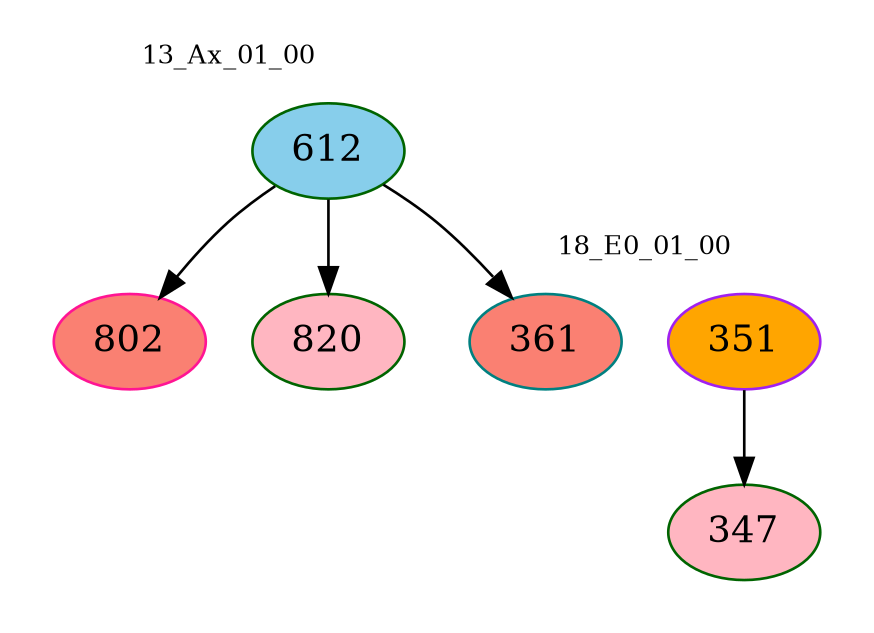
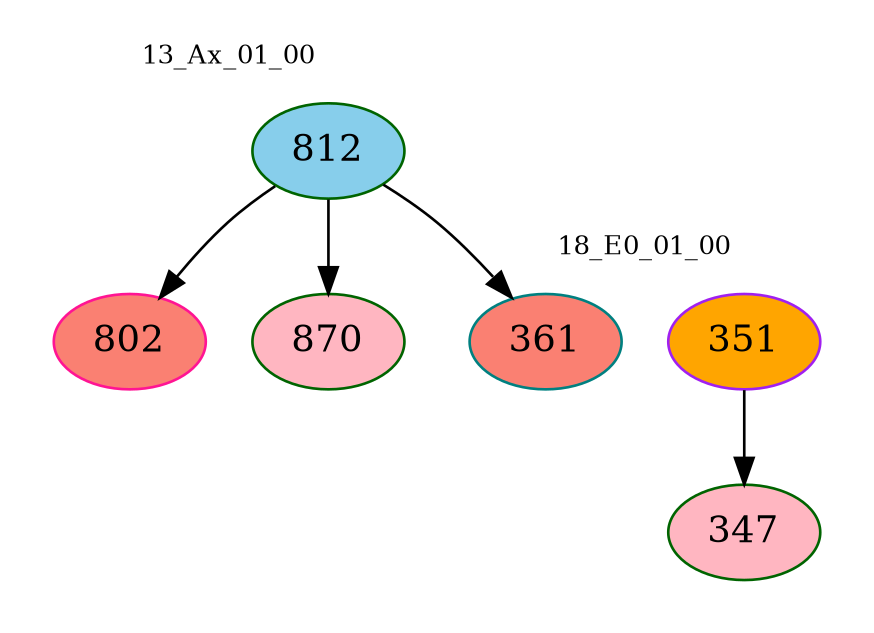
(328, 151) -> (328, 151)
(328, 342) -> (328, 342)
